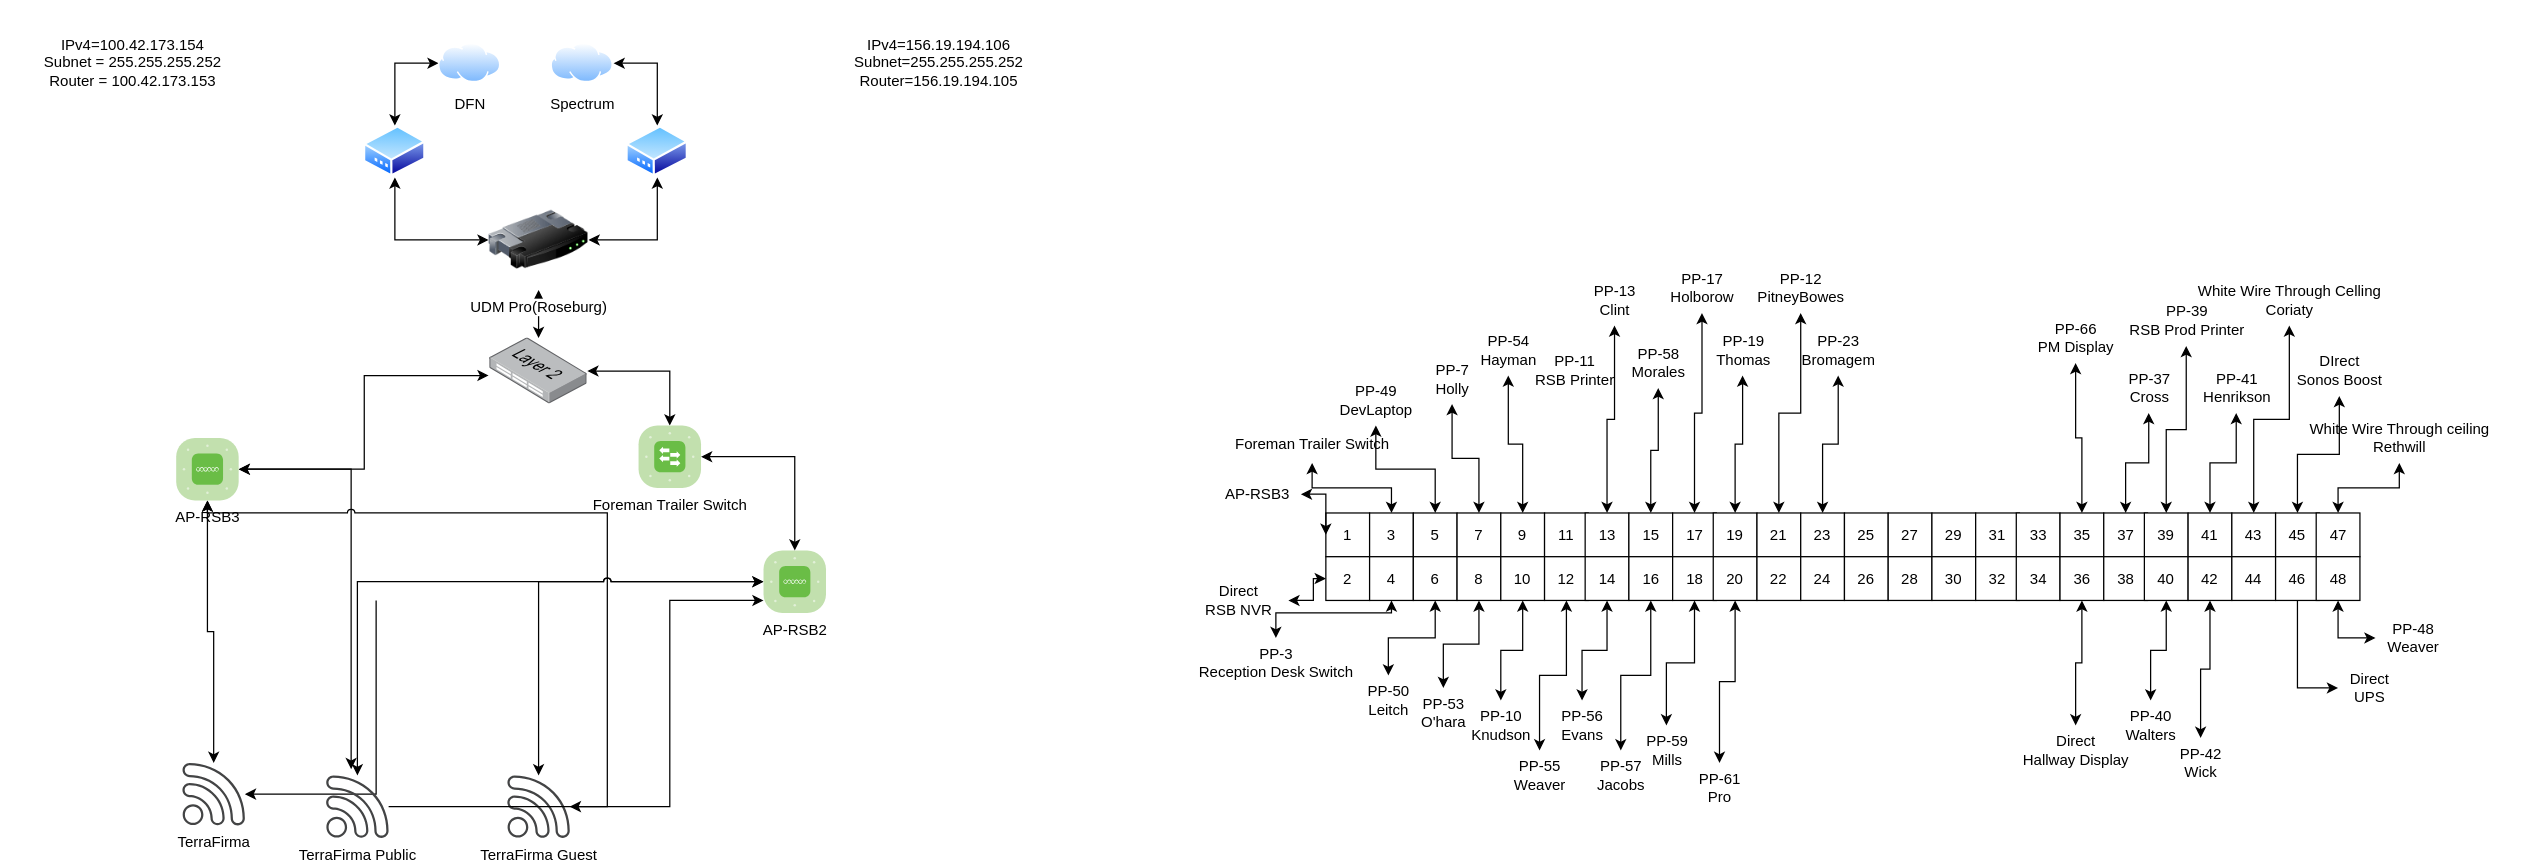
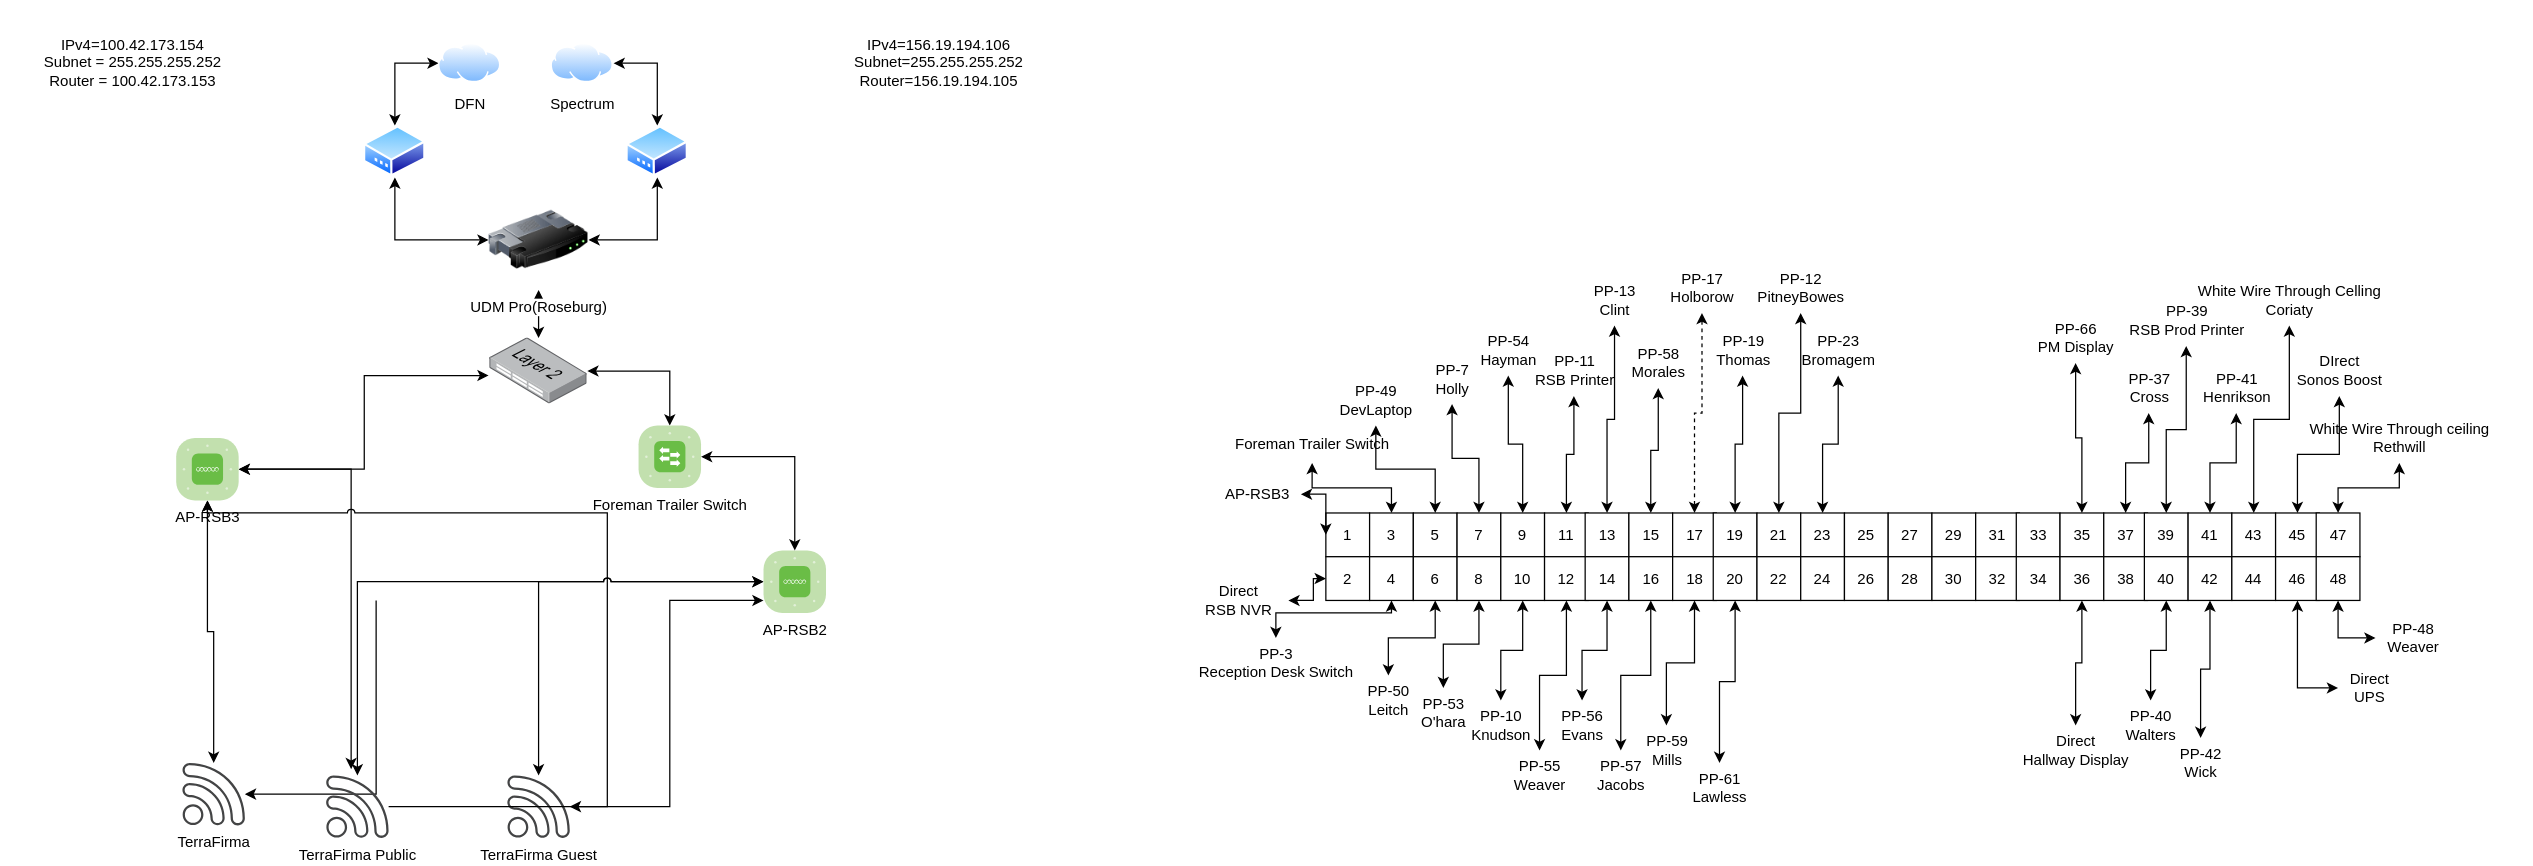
(1699, 413) -> (1699, 413)
none -> (1571, 455)
(2298, 607) -> (2298, 611)
(1720, 788) -> (1720, 788)
